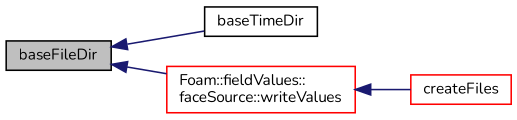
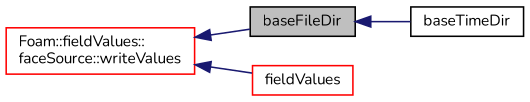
(147, 70) -> (230, 32)
(461, 90) -> (303, 80)
